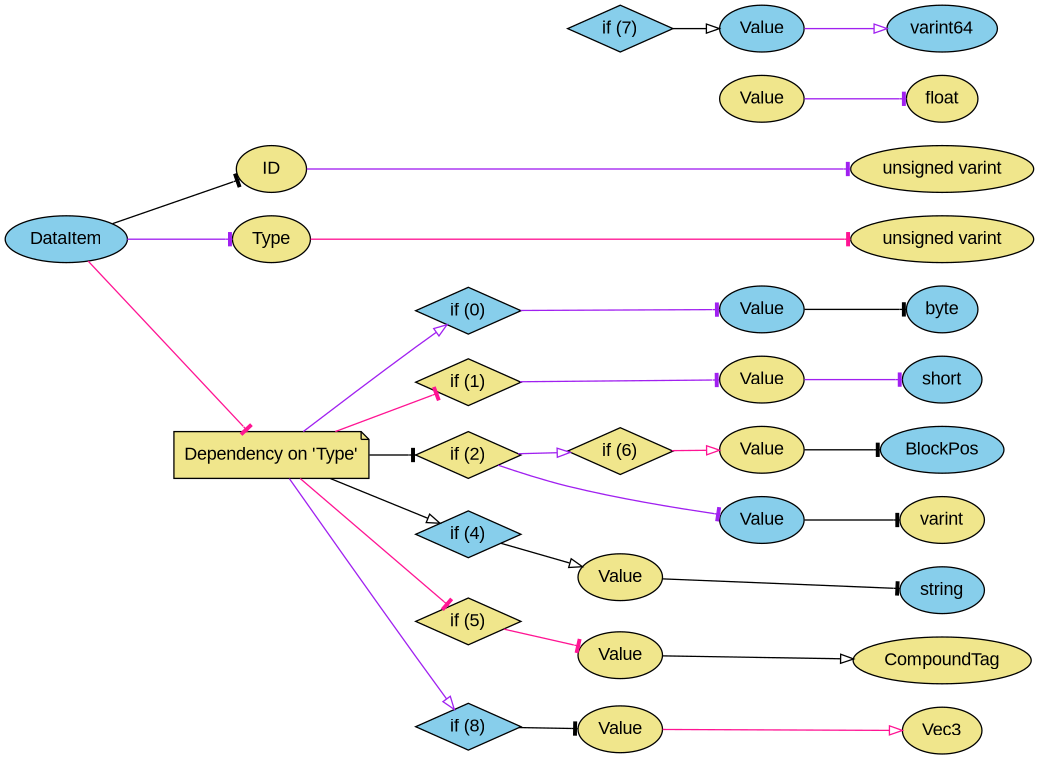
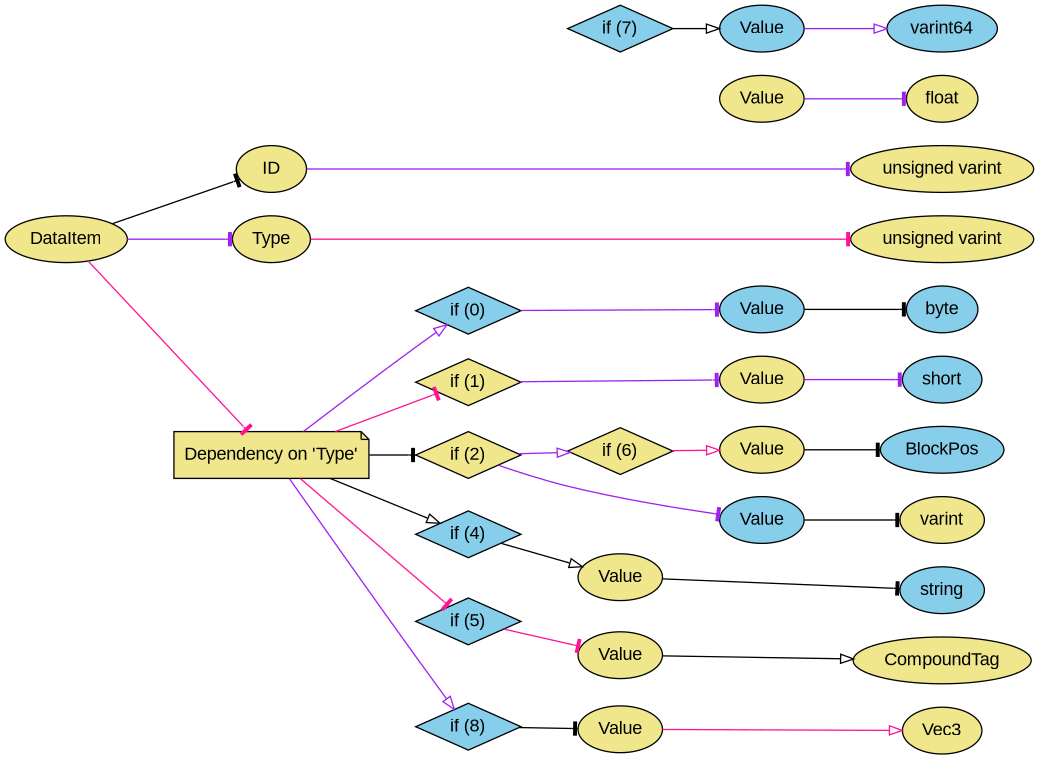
(66, 239) -> (66, 239)
(468, 621) -> (468, 621)
